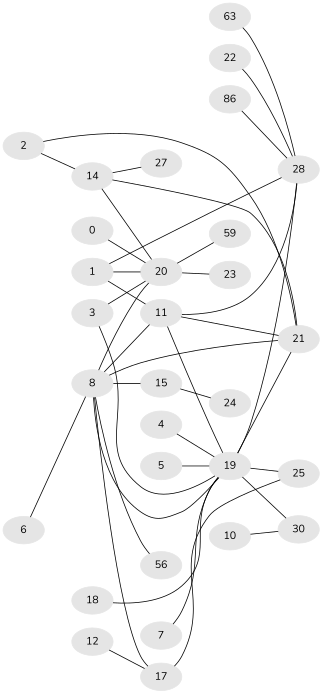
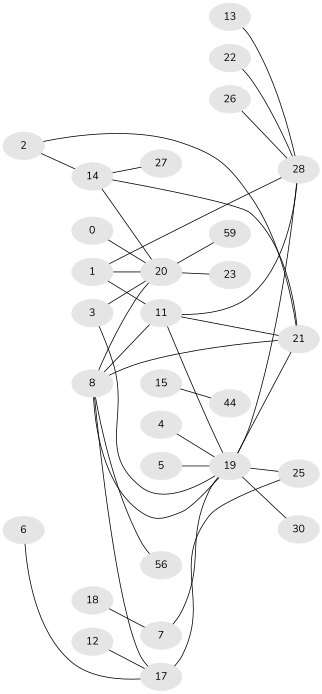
(230, 17) -> (230, 17)
(230, 99) -> (230, 99)
(127, 383) -> none
(230, 403) -> (230, 403)
(58, 457) -> (53, 640)
(230, 536) -> none
(184, 583) -> (122, 616)
